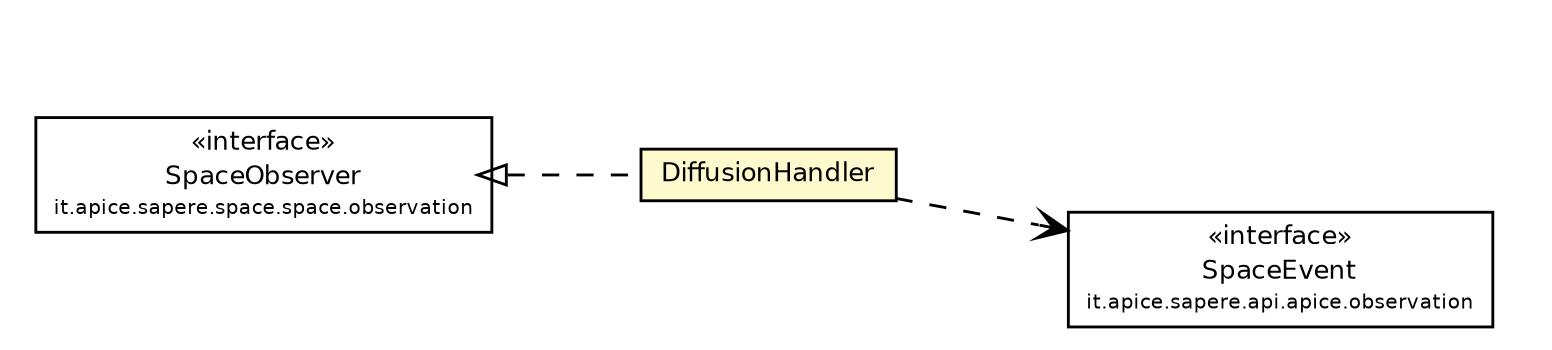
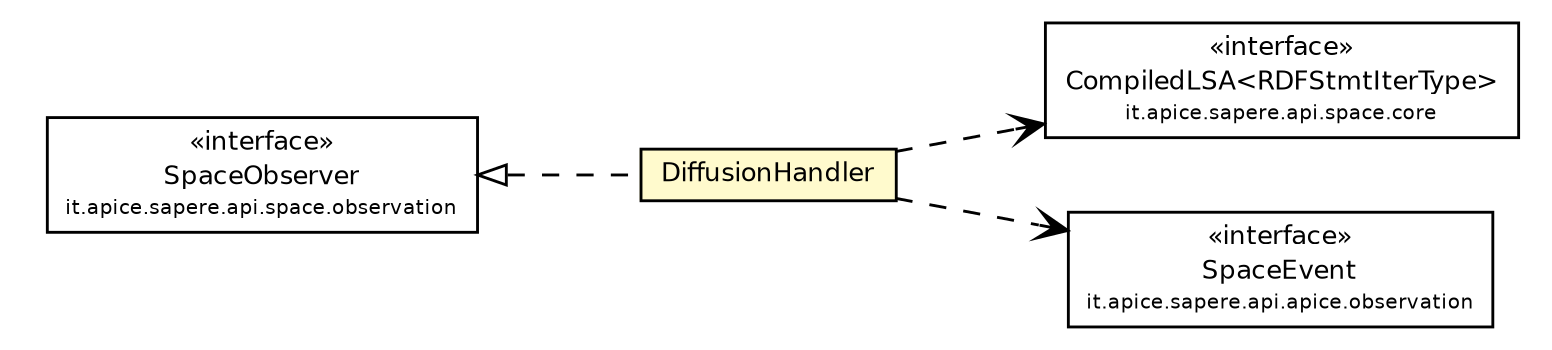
none -> (1281, 80)
(264, 208) -> (262, 208)
